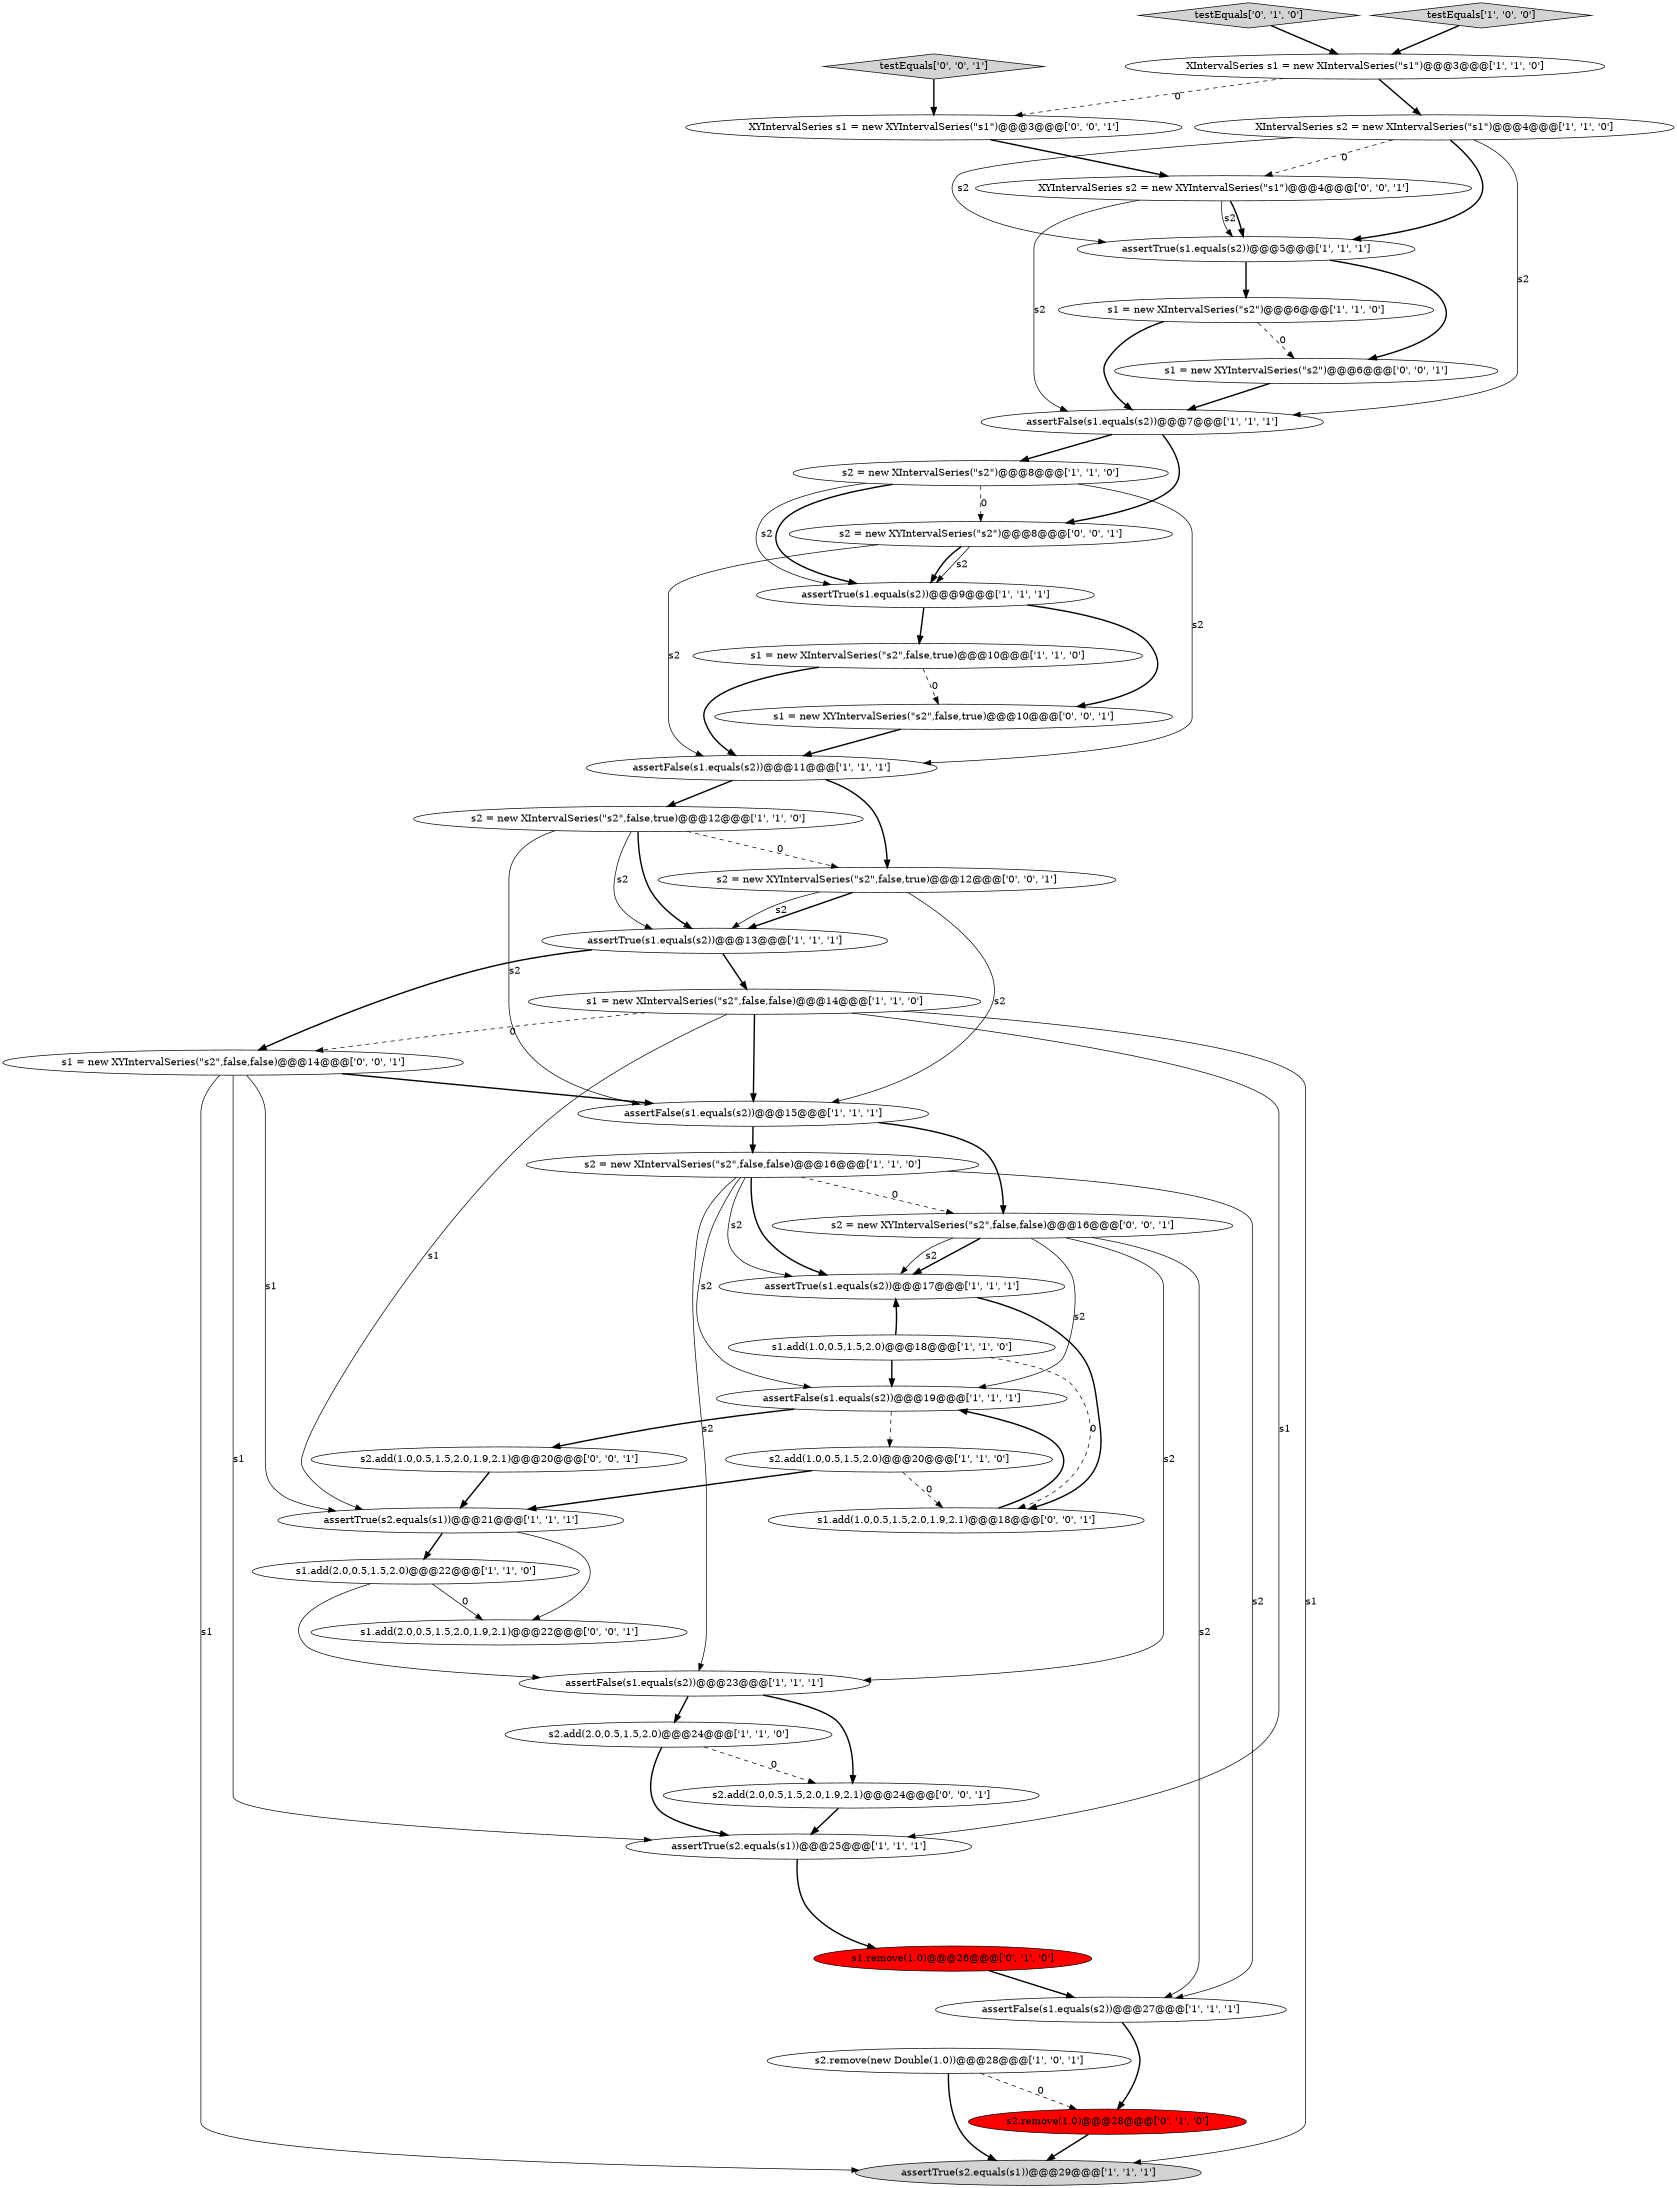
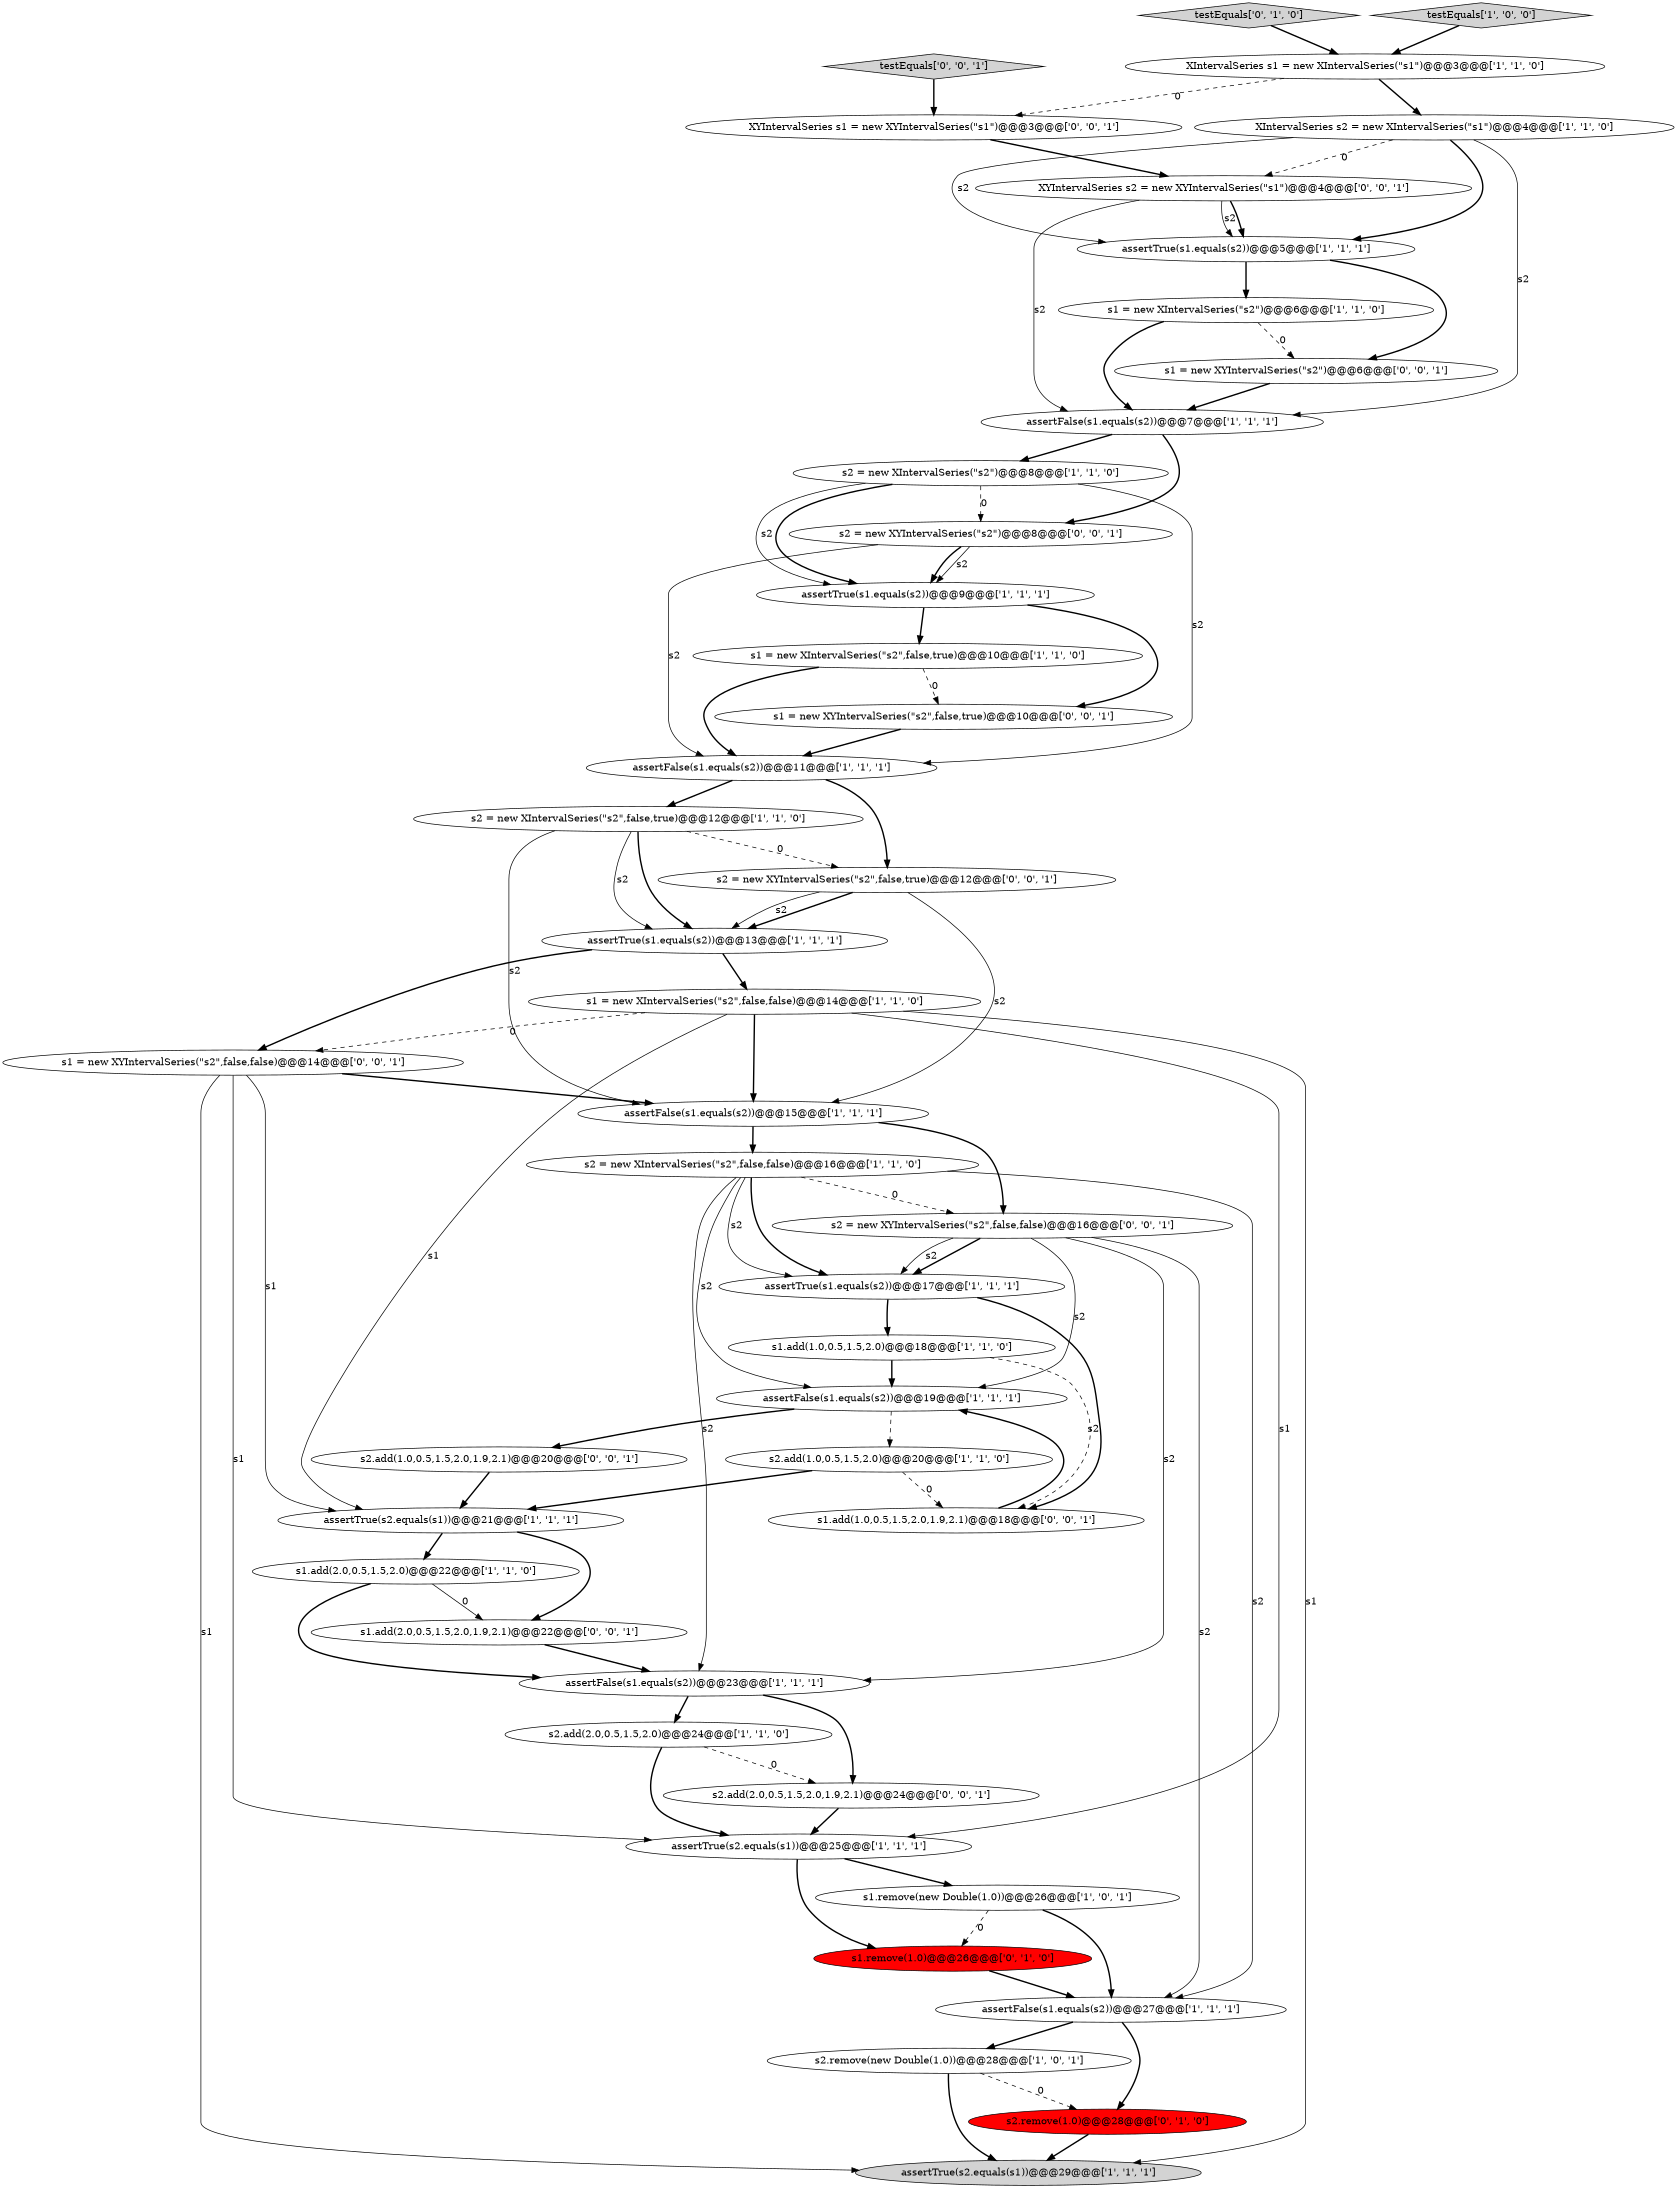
(896, 1321) -> (887, 1314)
(1093, 1429) -> (1093, 1429)
(588, 1564) -> (588, 1564)
none -> (593, 1657)
(365, 1662) -> (365, 1662)
none -> (997, 1898)
none -> (1033, 2034)
